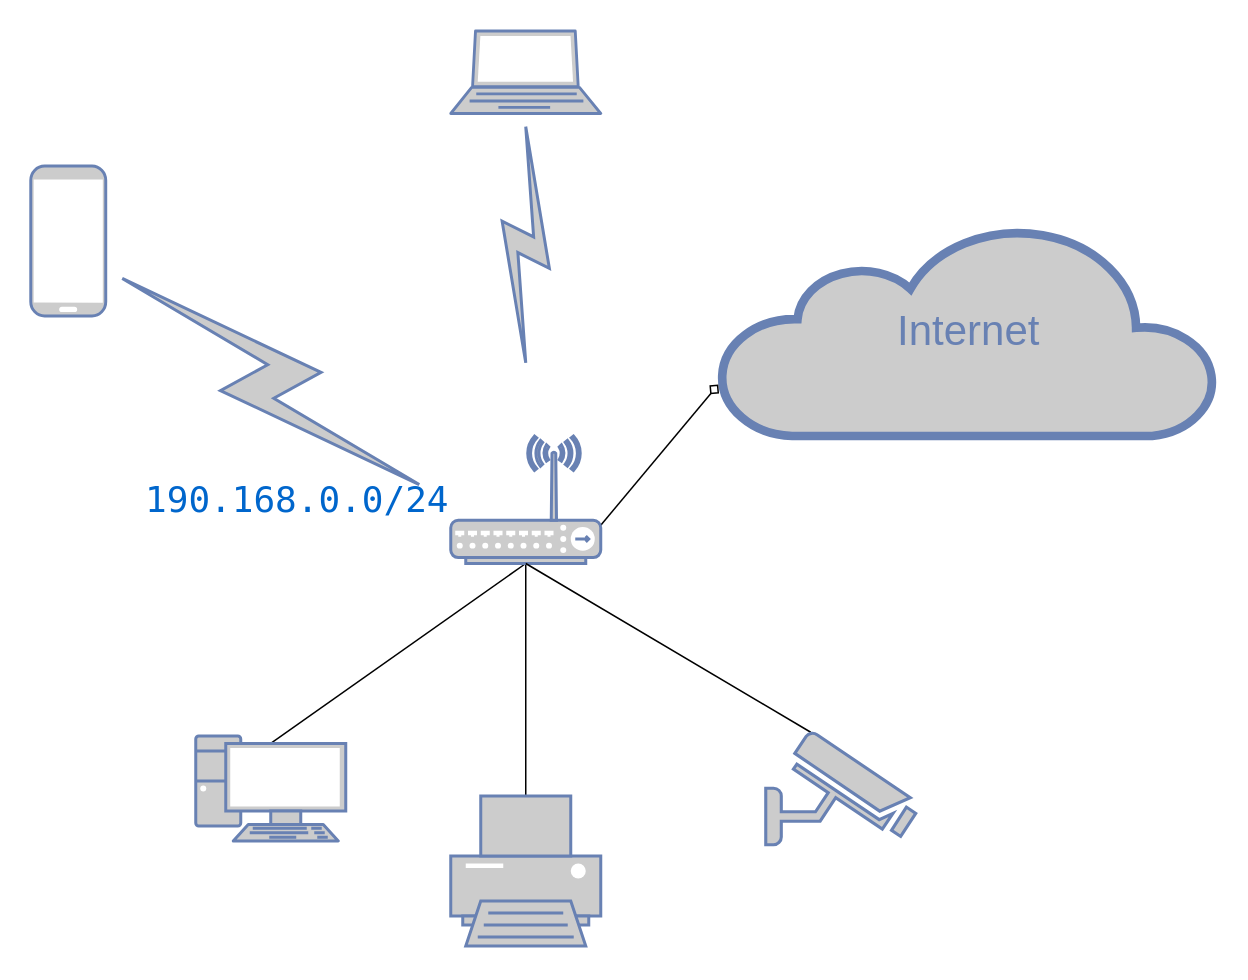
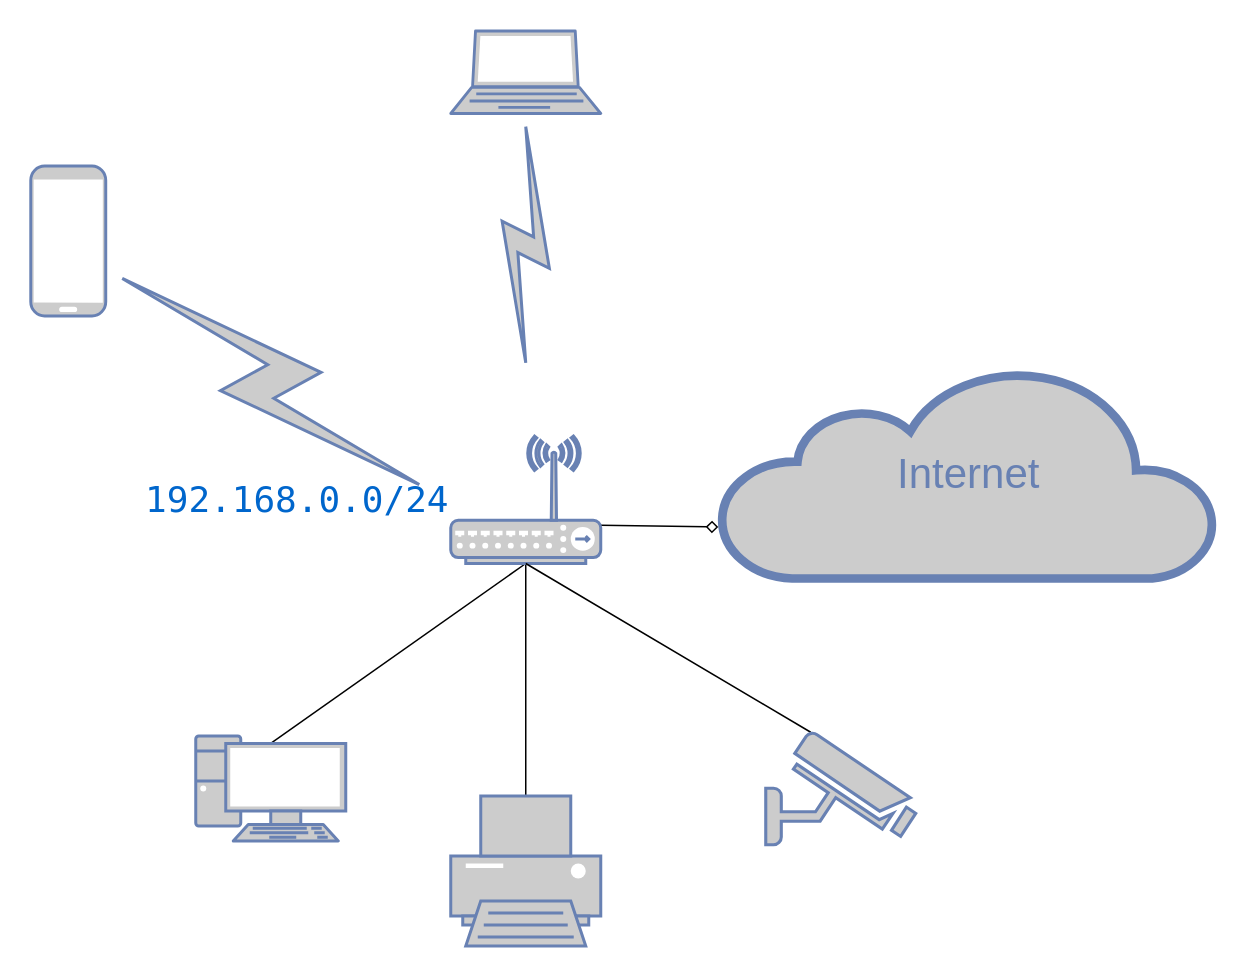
(968, 331) -> (968, 473)
(386, 500) -> (386, 500)
